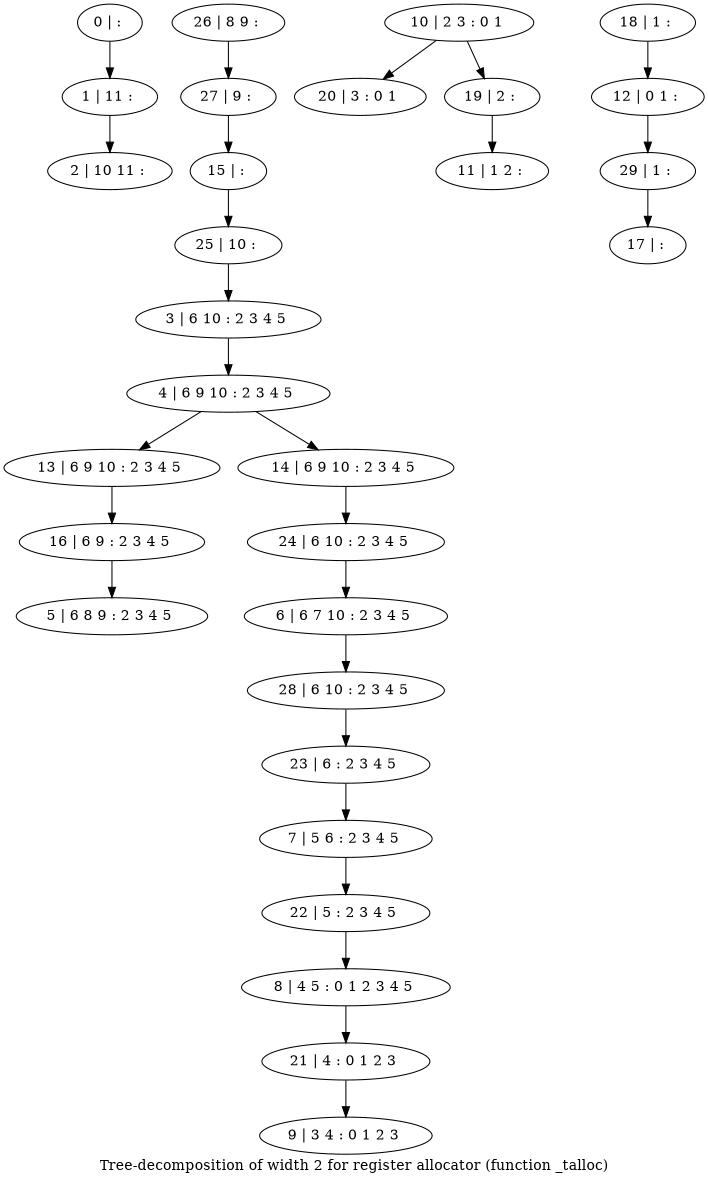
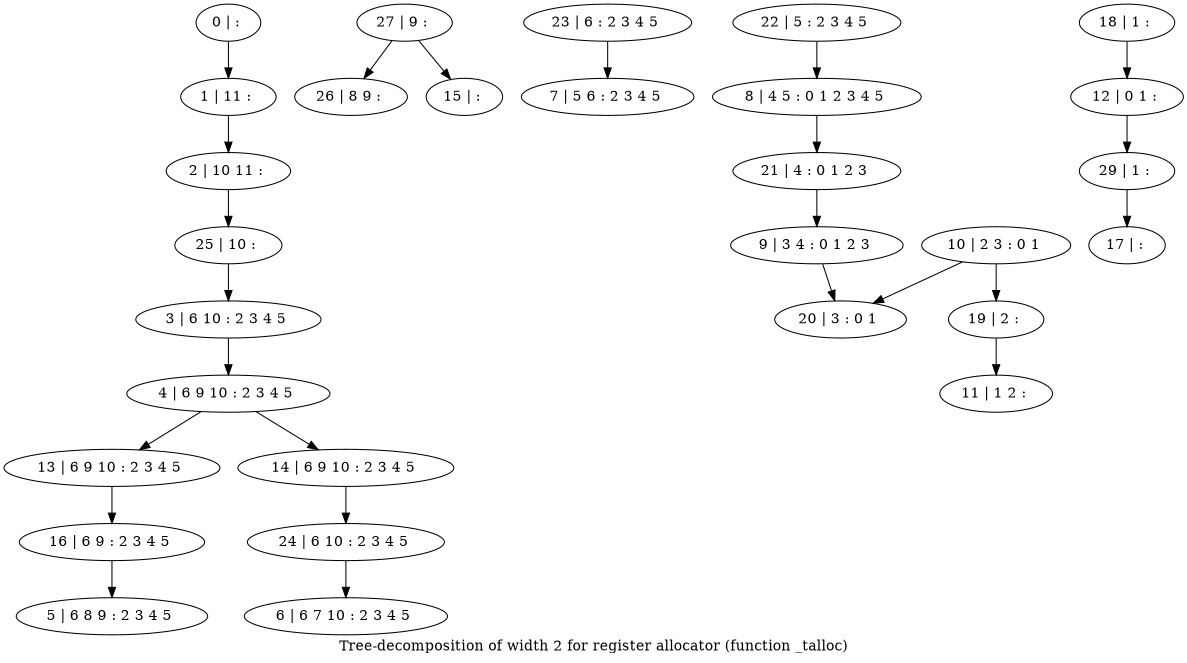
(228, 55) -> (381, 55)
(228, 203) -> (228, 203)
none -> (827, 277)
(346, 690) -> none
(346, 871) -> none
